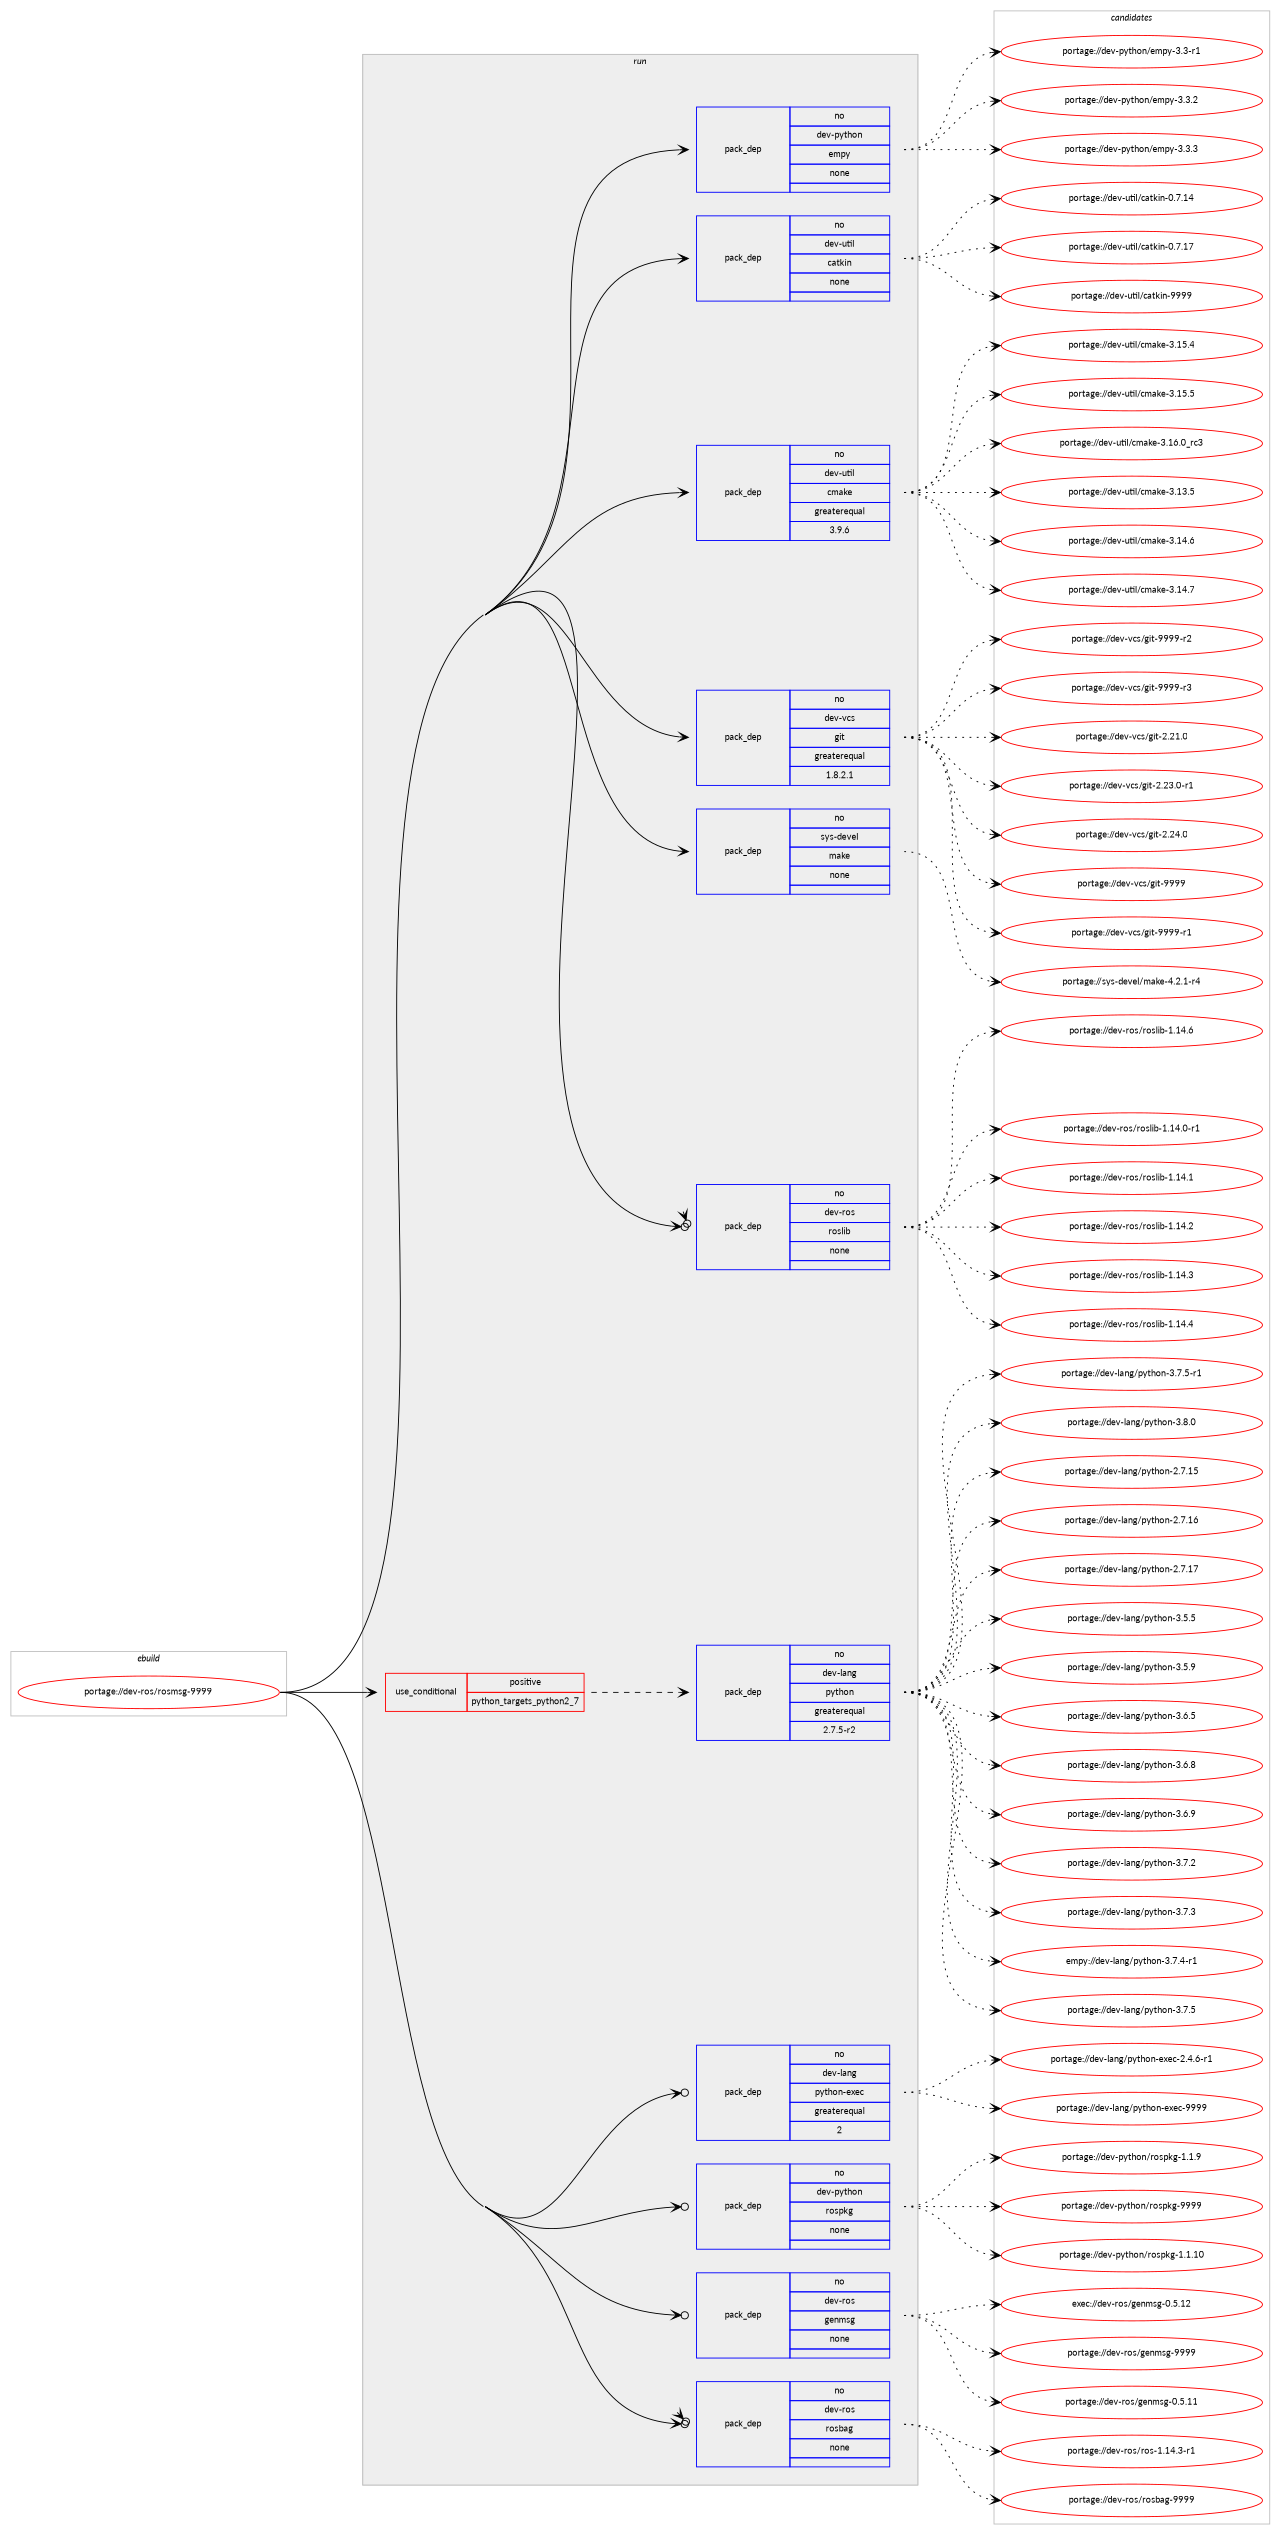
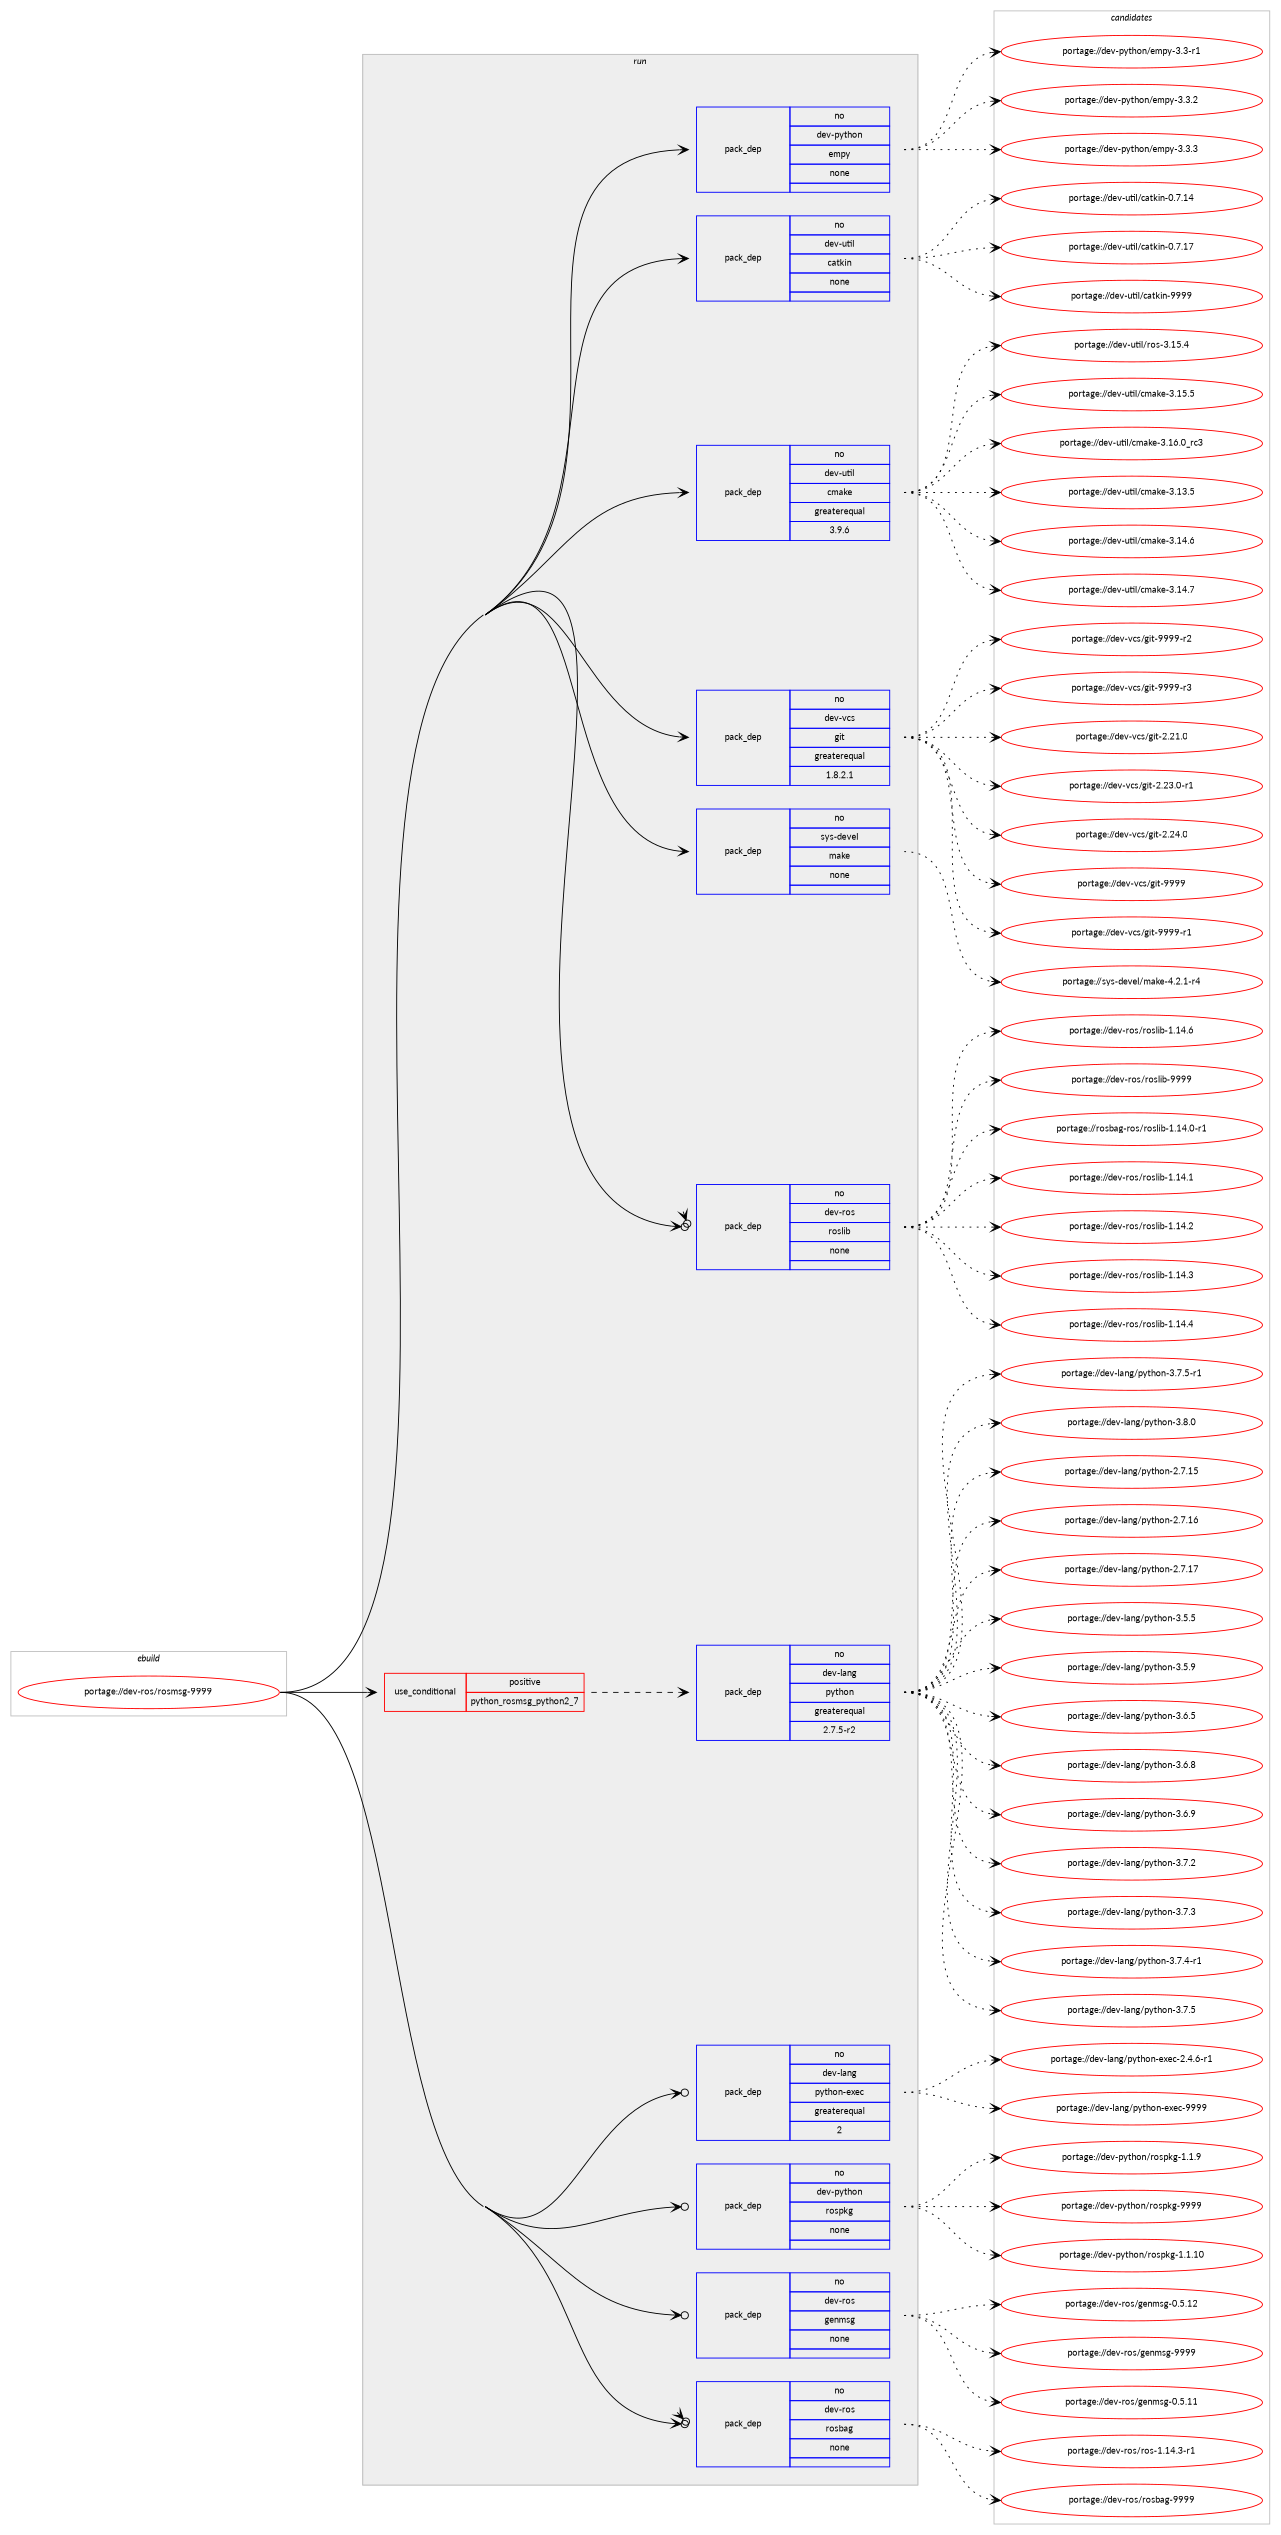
(1132, 346) -> (1132, 346)
none -> (1132, 1080)
(1132, 1129) -> (1132, 1129)
(526, 1701) -> (525, 1701)
(1132, 1962) -> (1132, 1962)
(1132, 2305) -> (1132, 2305)
